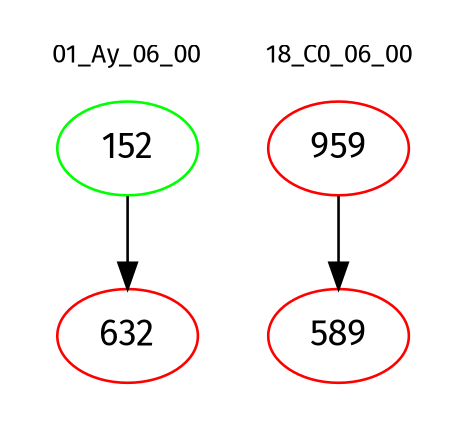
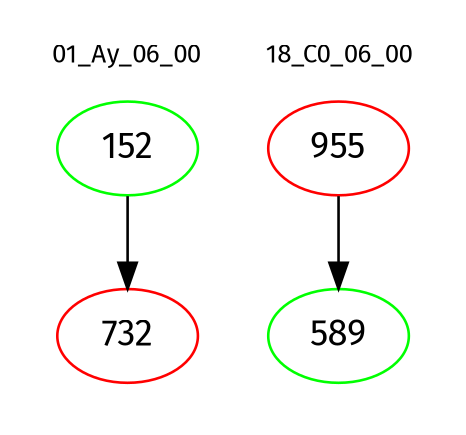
(339, 148) -> (339, 148)
(128, 336) -> (128, 336)
(339, 336) -> (339, 336)
